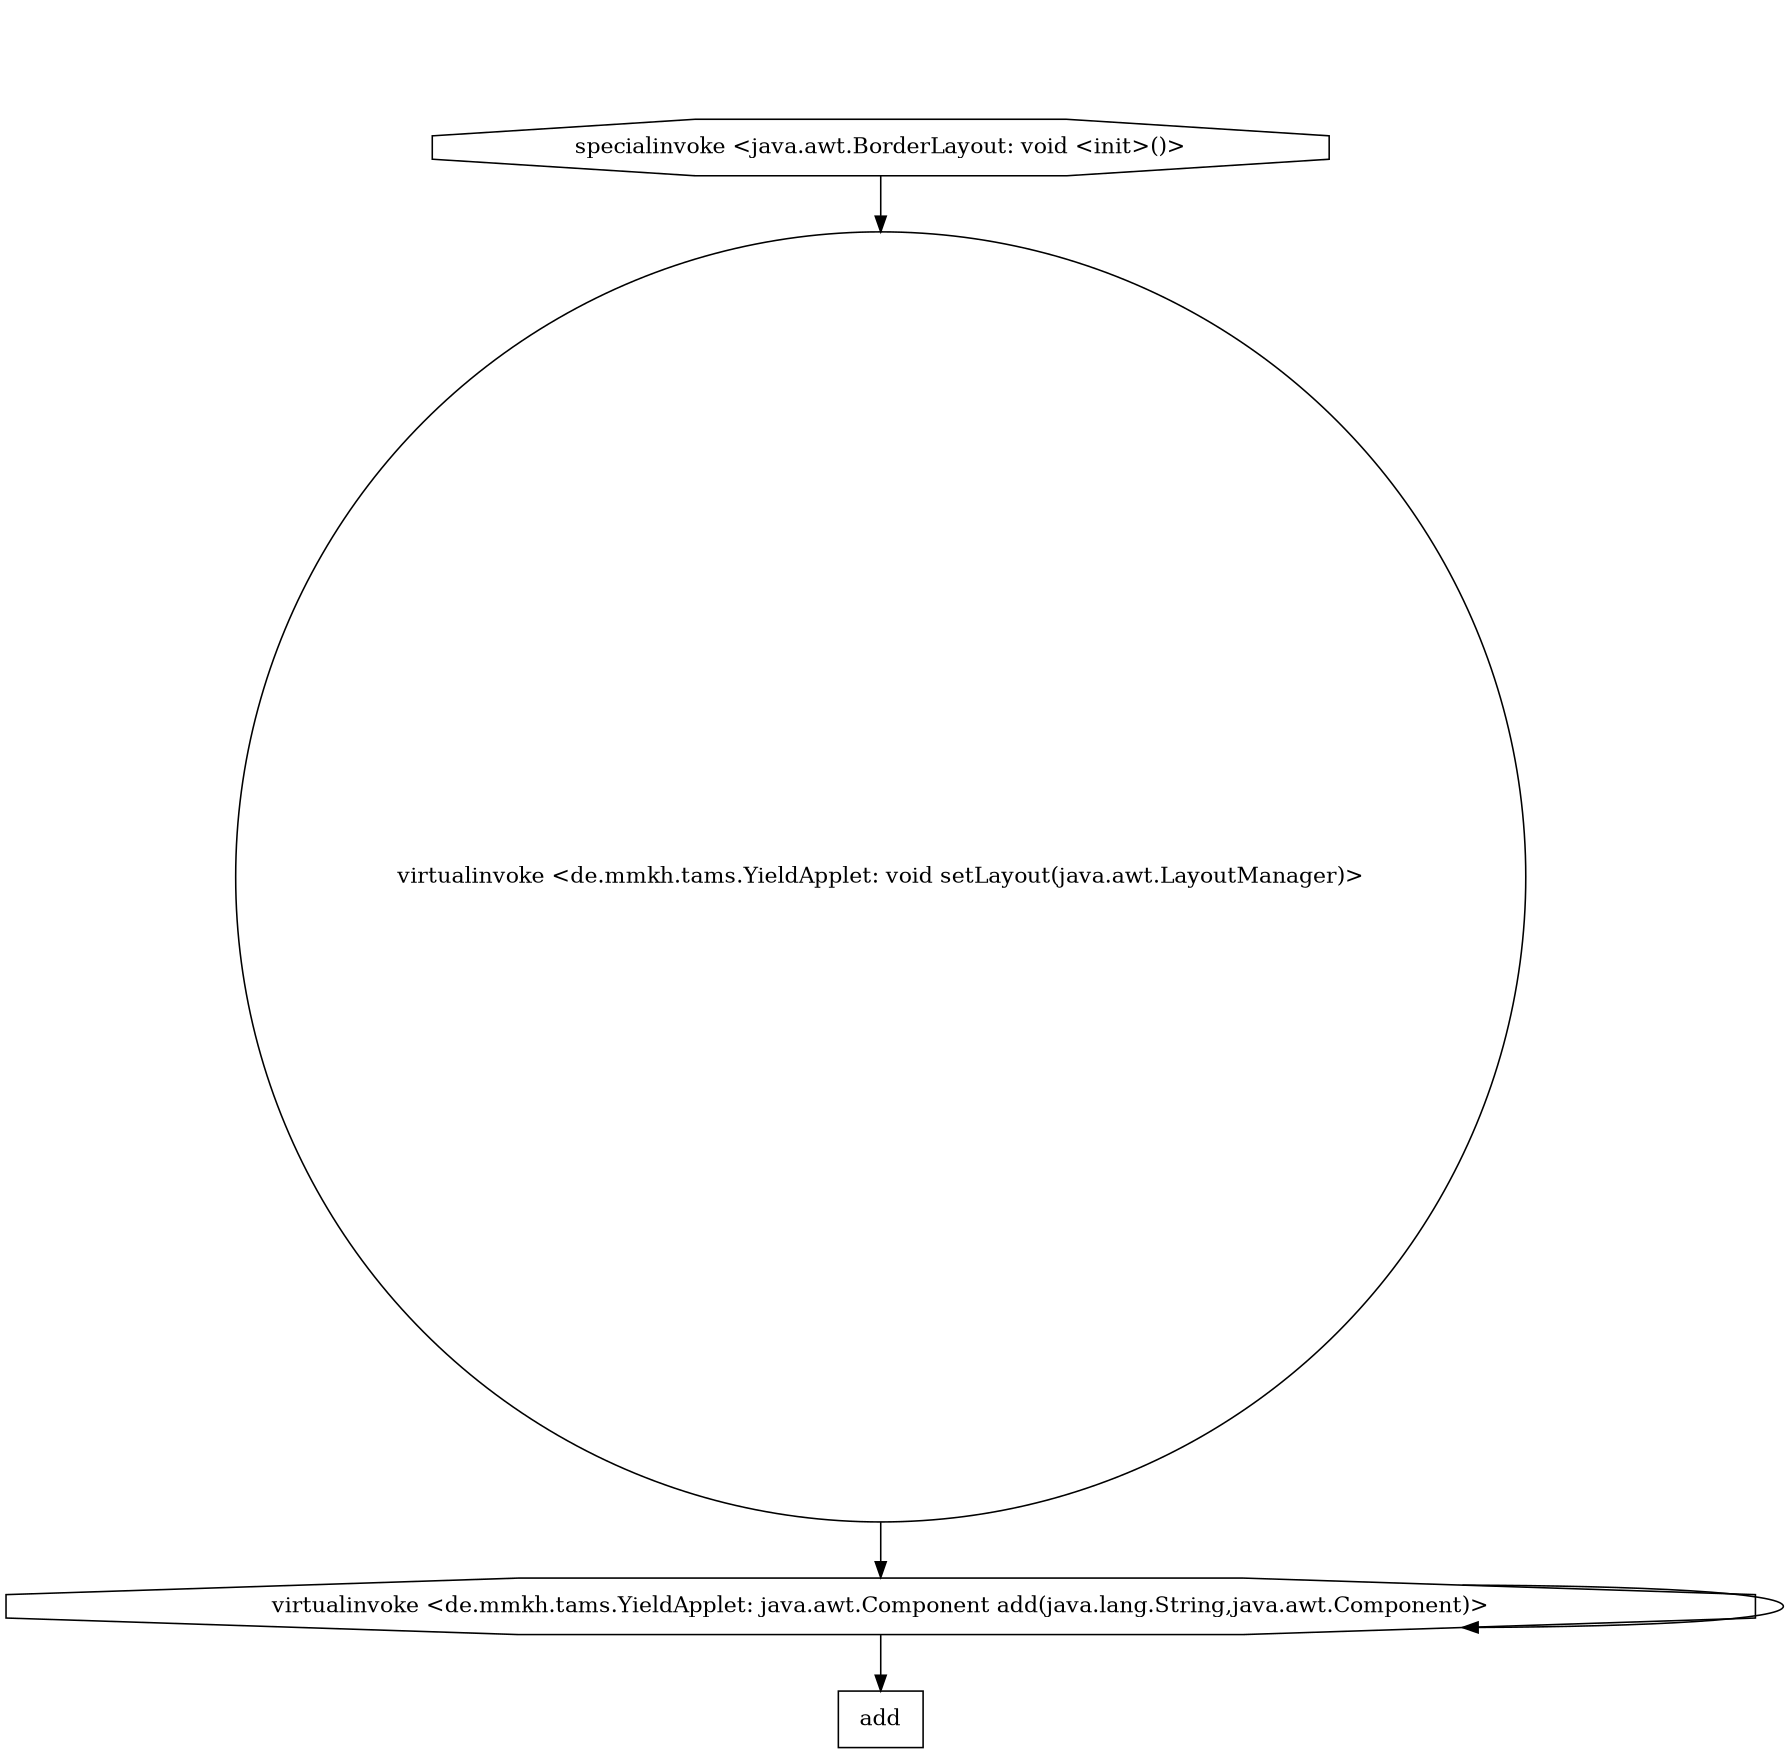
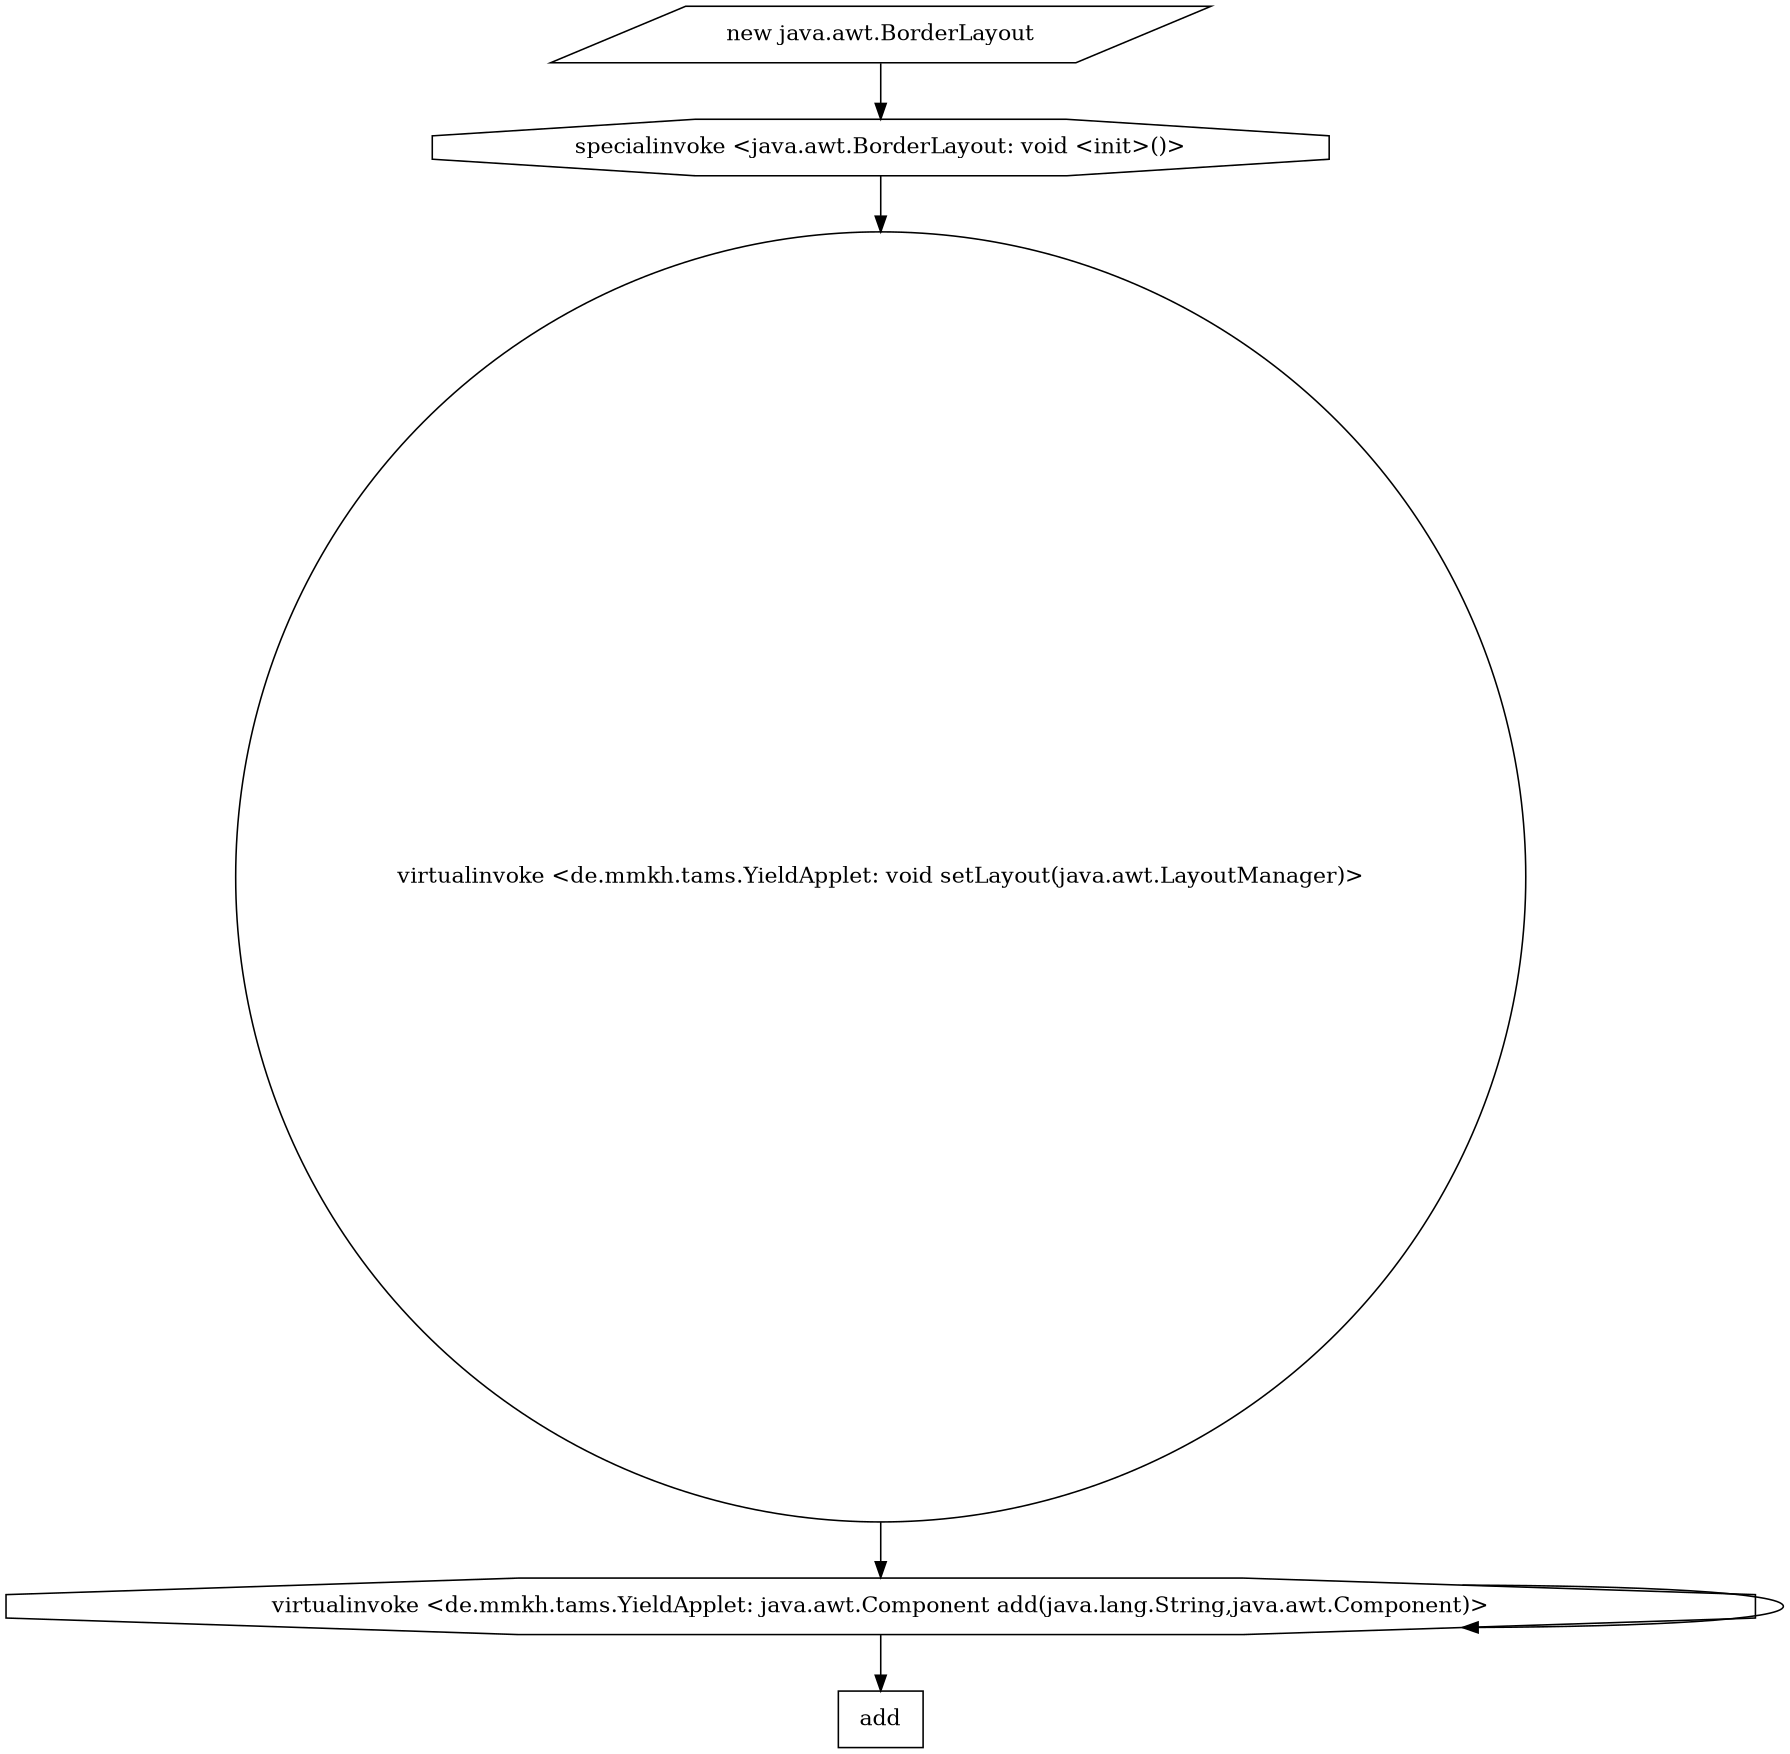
none -> (881, 35)
